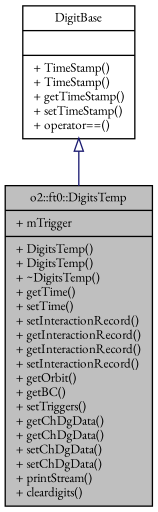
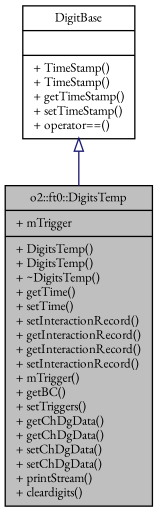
(46, 378) -> (48, 378)
